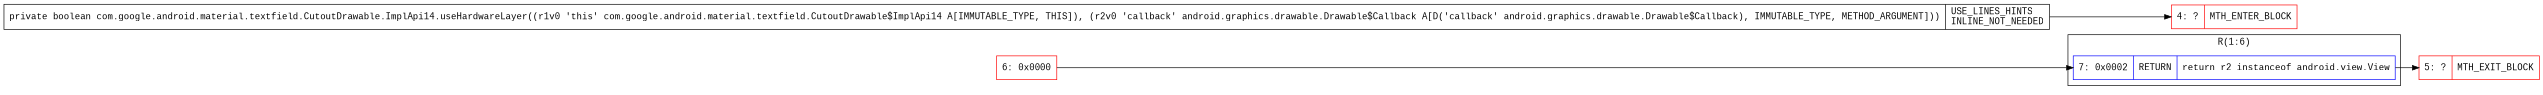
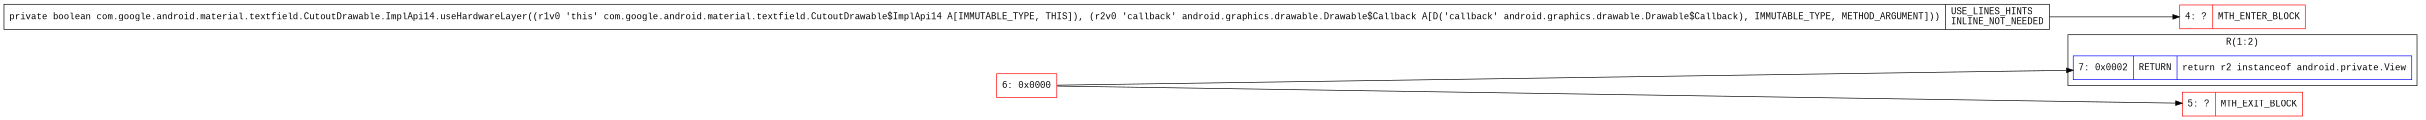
(2234, 42) -> (2242, 42)
(2286, 67) -> (2294, 67)
(2405, 68) -> (1616, 95)
